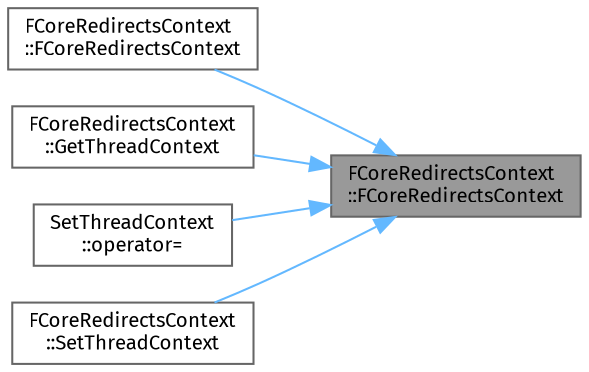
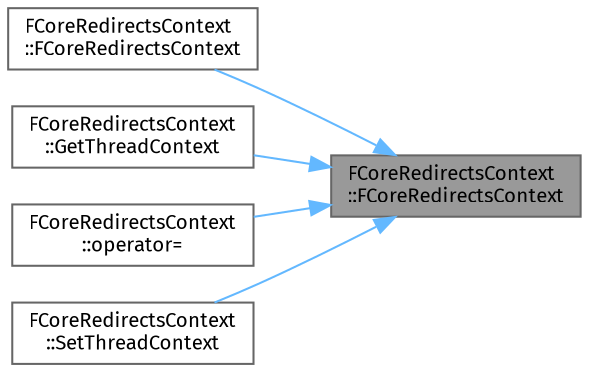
(133, 235) -> (133, 235)
